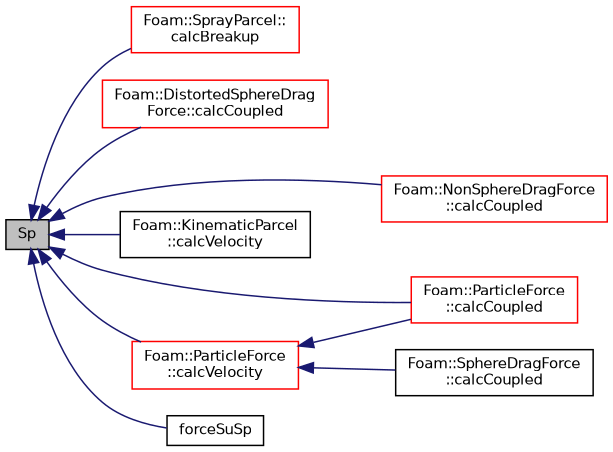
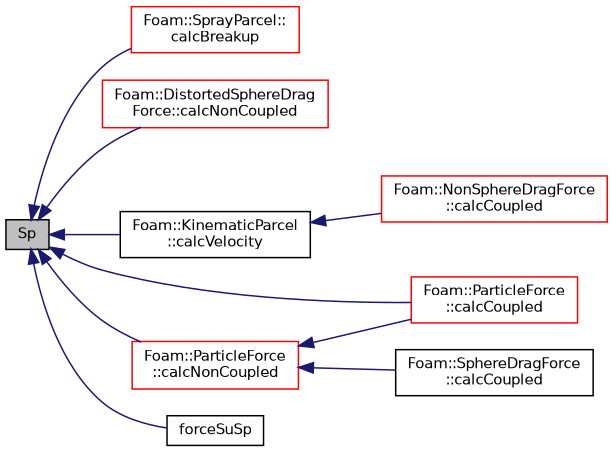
(215, 104) -> (215, 104)
(220, 182) -> (353, 217)
(215, 365) -> (215, 365)
